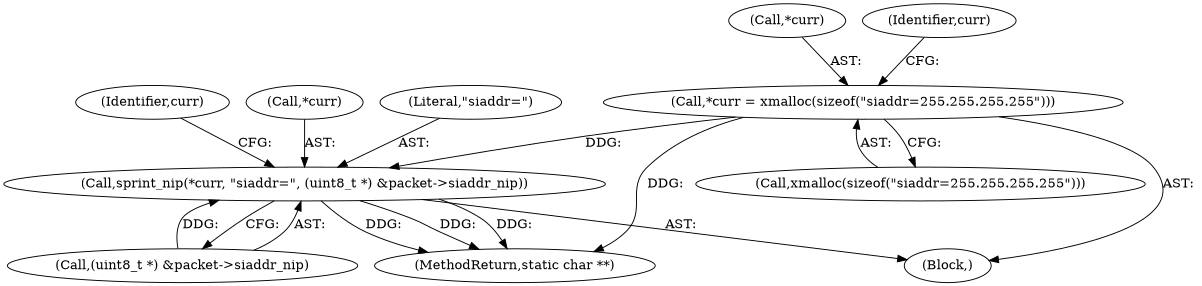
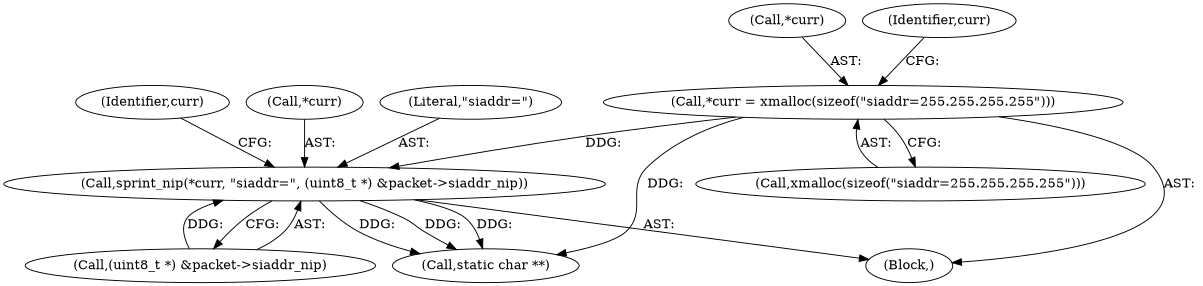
(515, 266) -> (486, 266)
